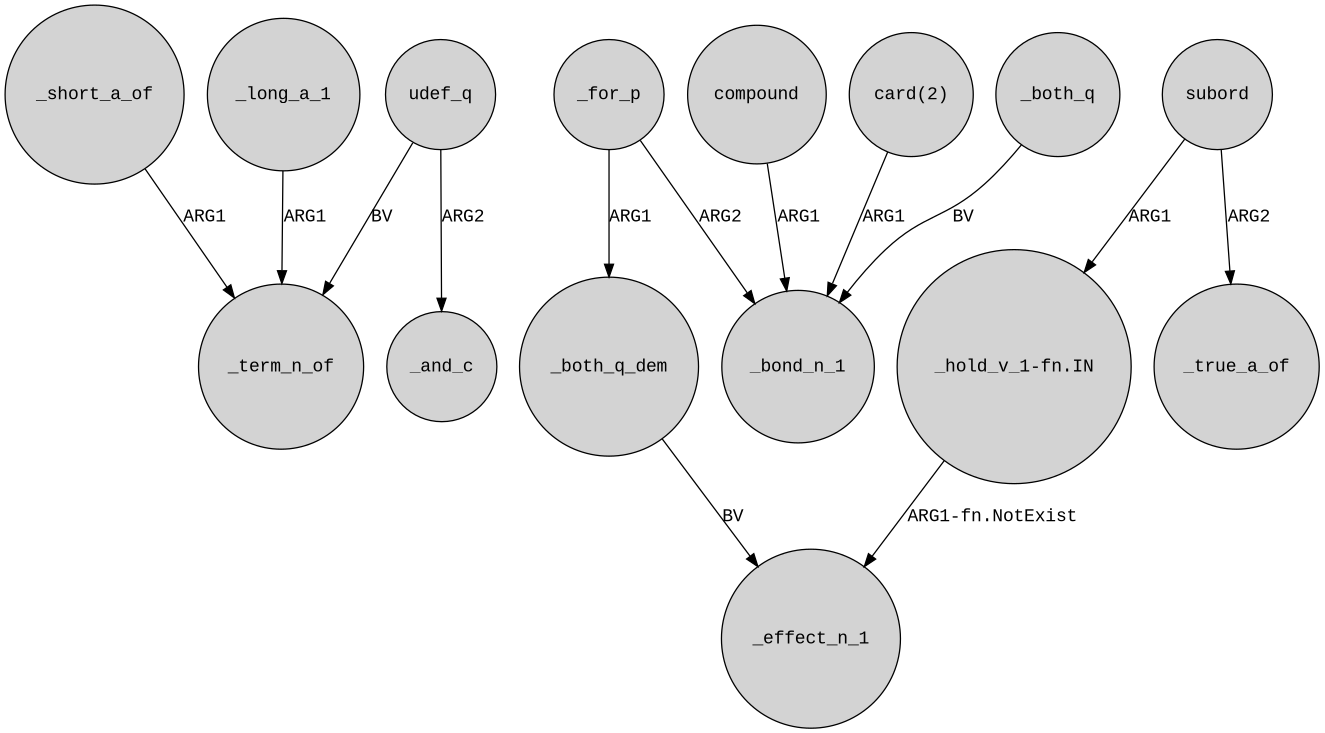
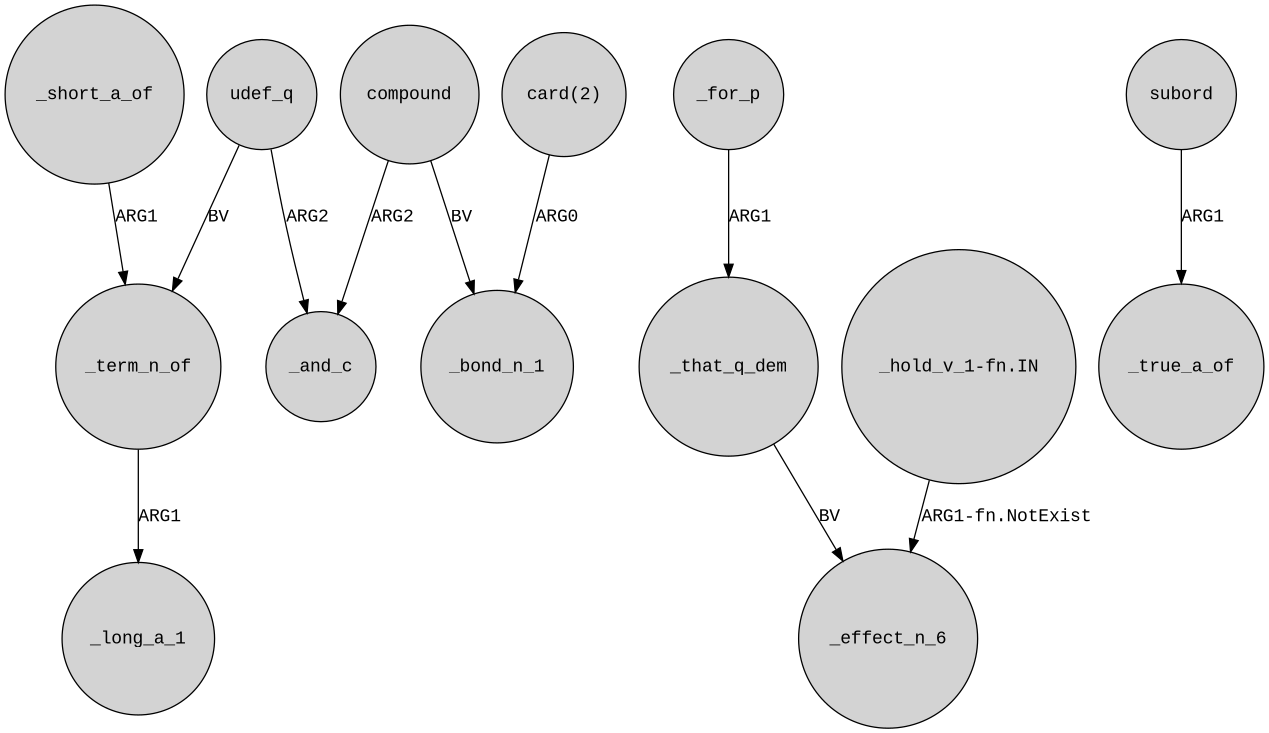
(1058, 95) -> none
(1138, 200) -> none
(694, 217) -> none
(799, 217) -> (462, 217)
(884, 217) -> (558, 217)
(1250, 217) -> (1203, 217)
(282, 221) -> (138, 500)
none -> (365, 231)
(609, 367) -> (729, 367)
(811, 639) -> (888, 639)
